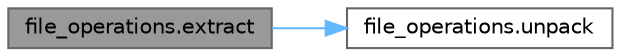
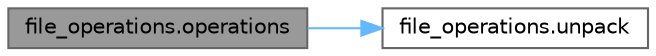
(140, 28) -> (158, 28)
